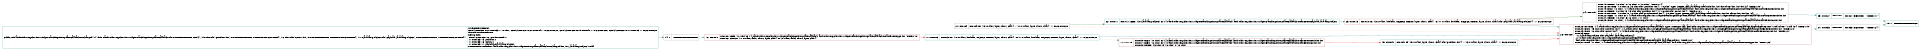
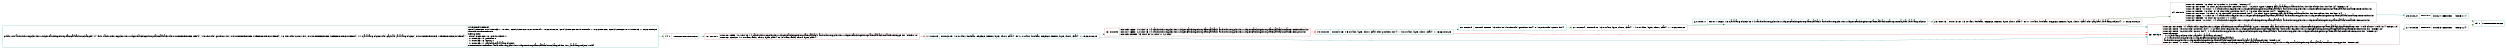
(1906, 23) -> (2493, 23)
none -> (1512, 27)
